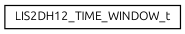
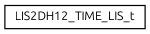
(93, 17) -> (75, 17)
